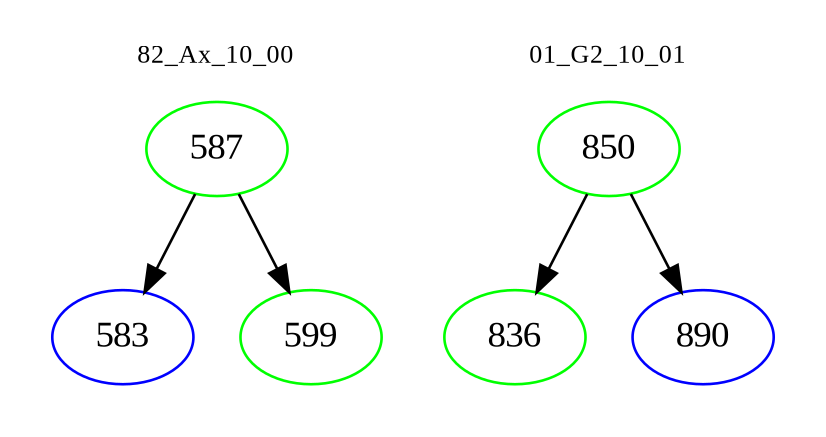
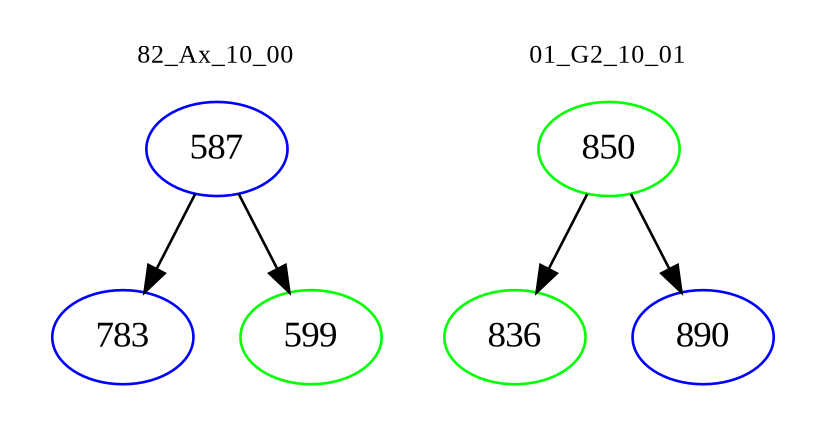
(217, 149) -> (217, 149)
(123, 337) -> (123, 337)
